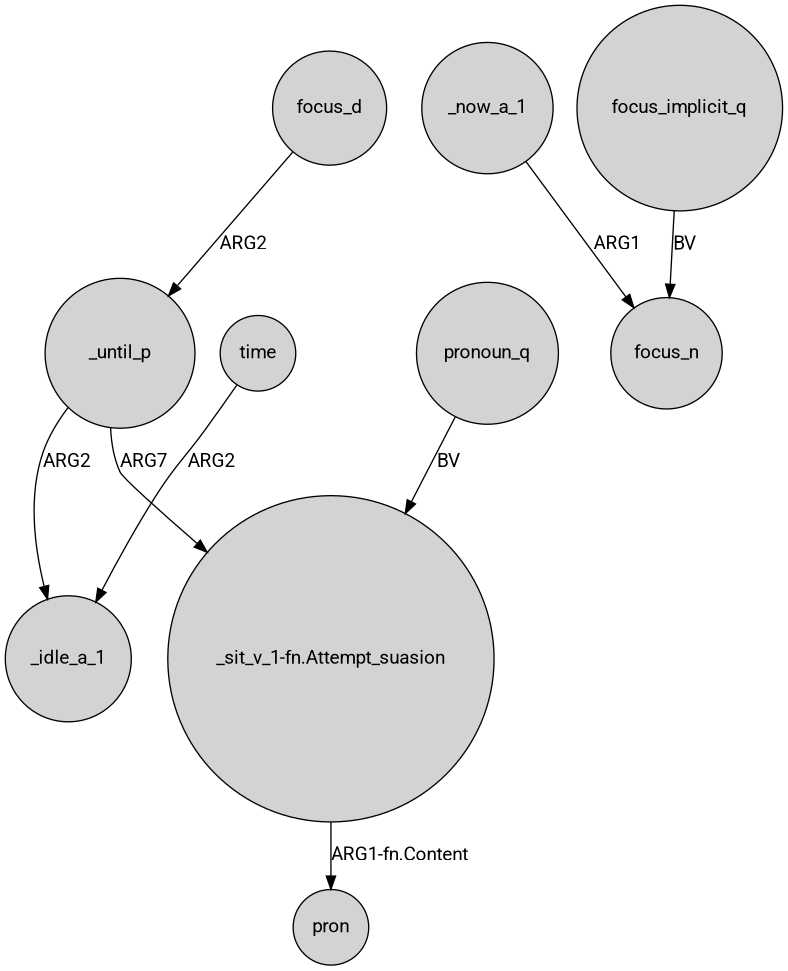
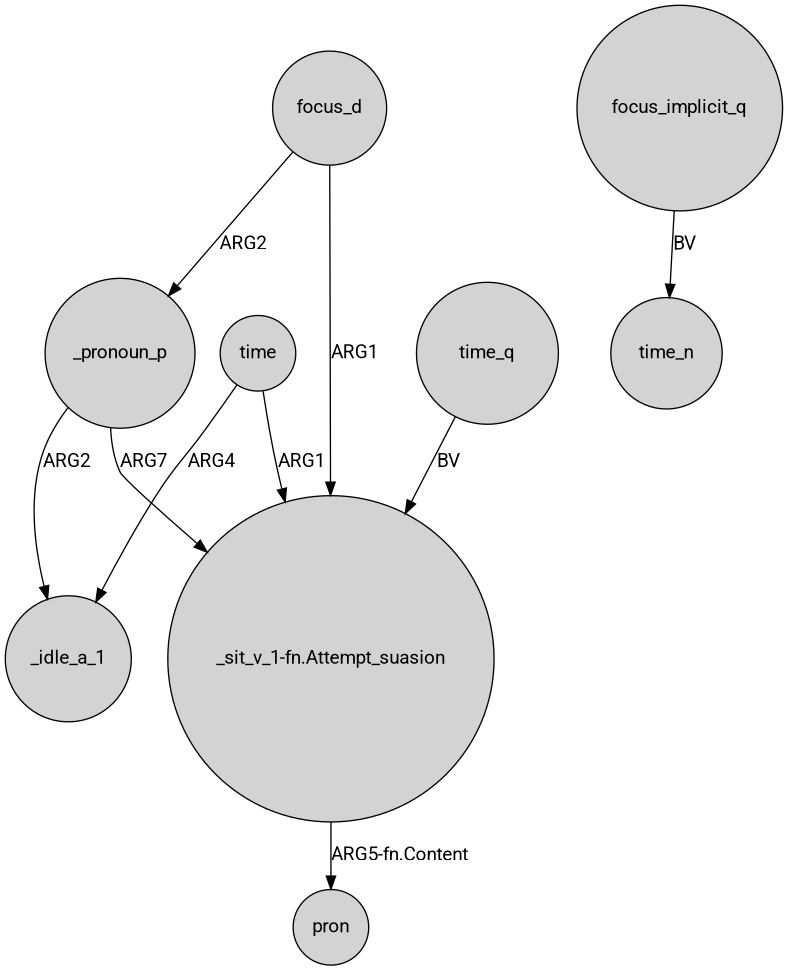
(487, 108) -> none
none -> (330, 324)
(120, 353) -> (120, 353)
(487, 353) -> (487, 353)
(667, 353) -> (667, 353)
none -> (271, 440)
(212, 462) -> (212, 462)
(400, 856) -> (400, 856)
